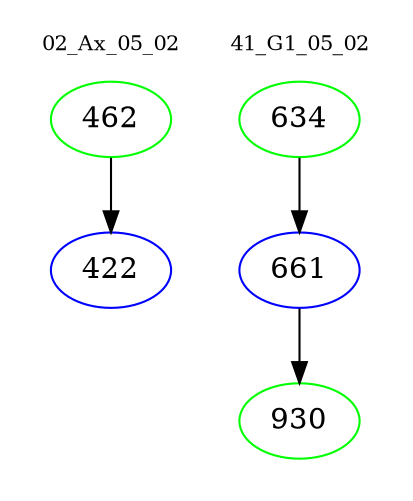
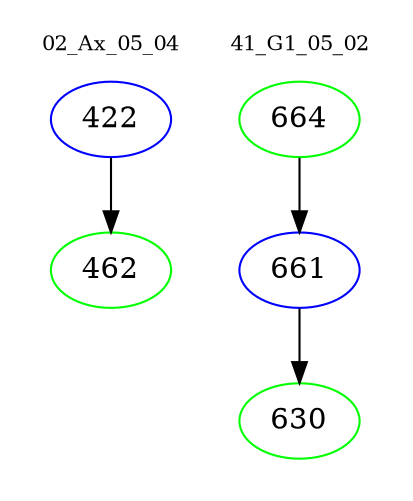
(111, 45) -> (111, 45)
(300, 119) -> (300, 119)
(111, 185) -> (111, 185)
(300, 421) -> (300, 421)
